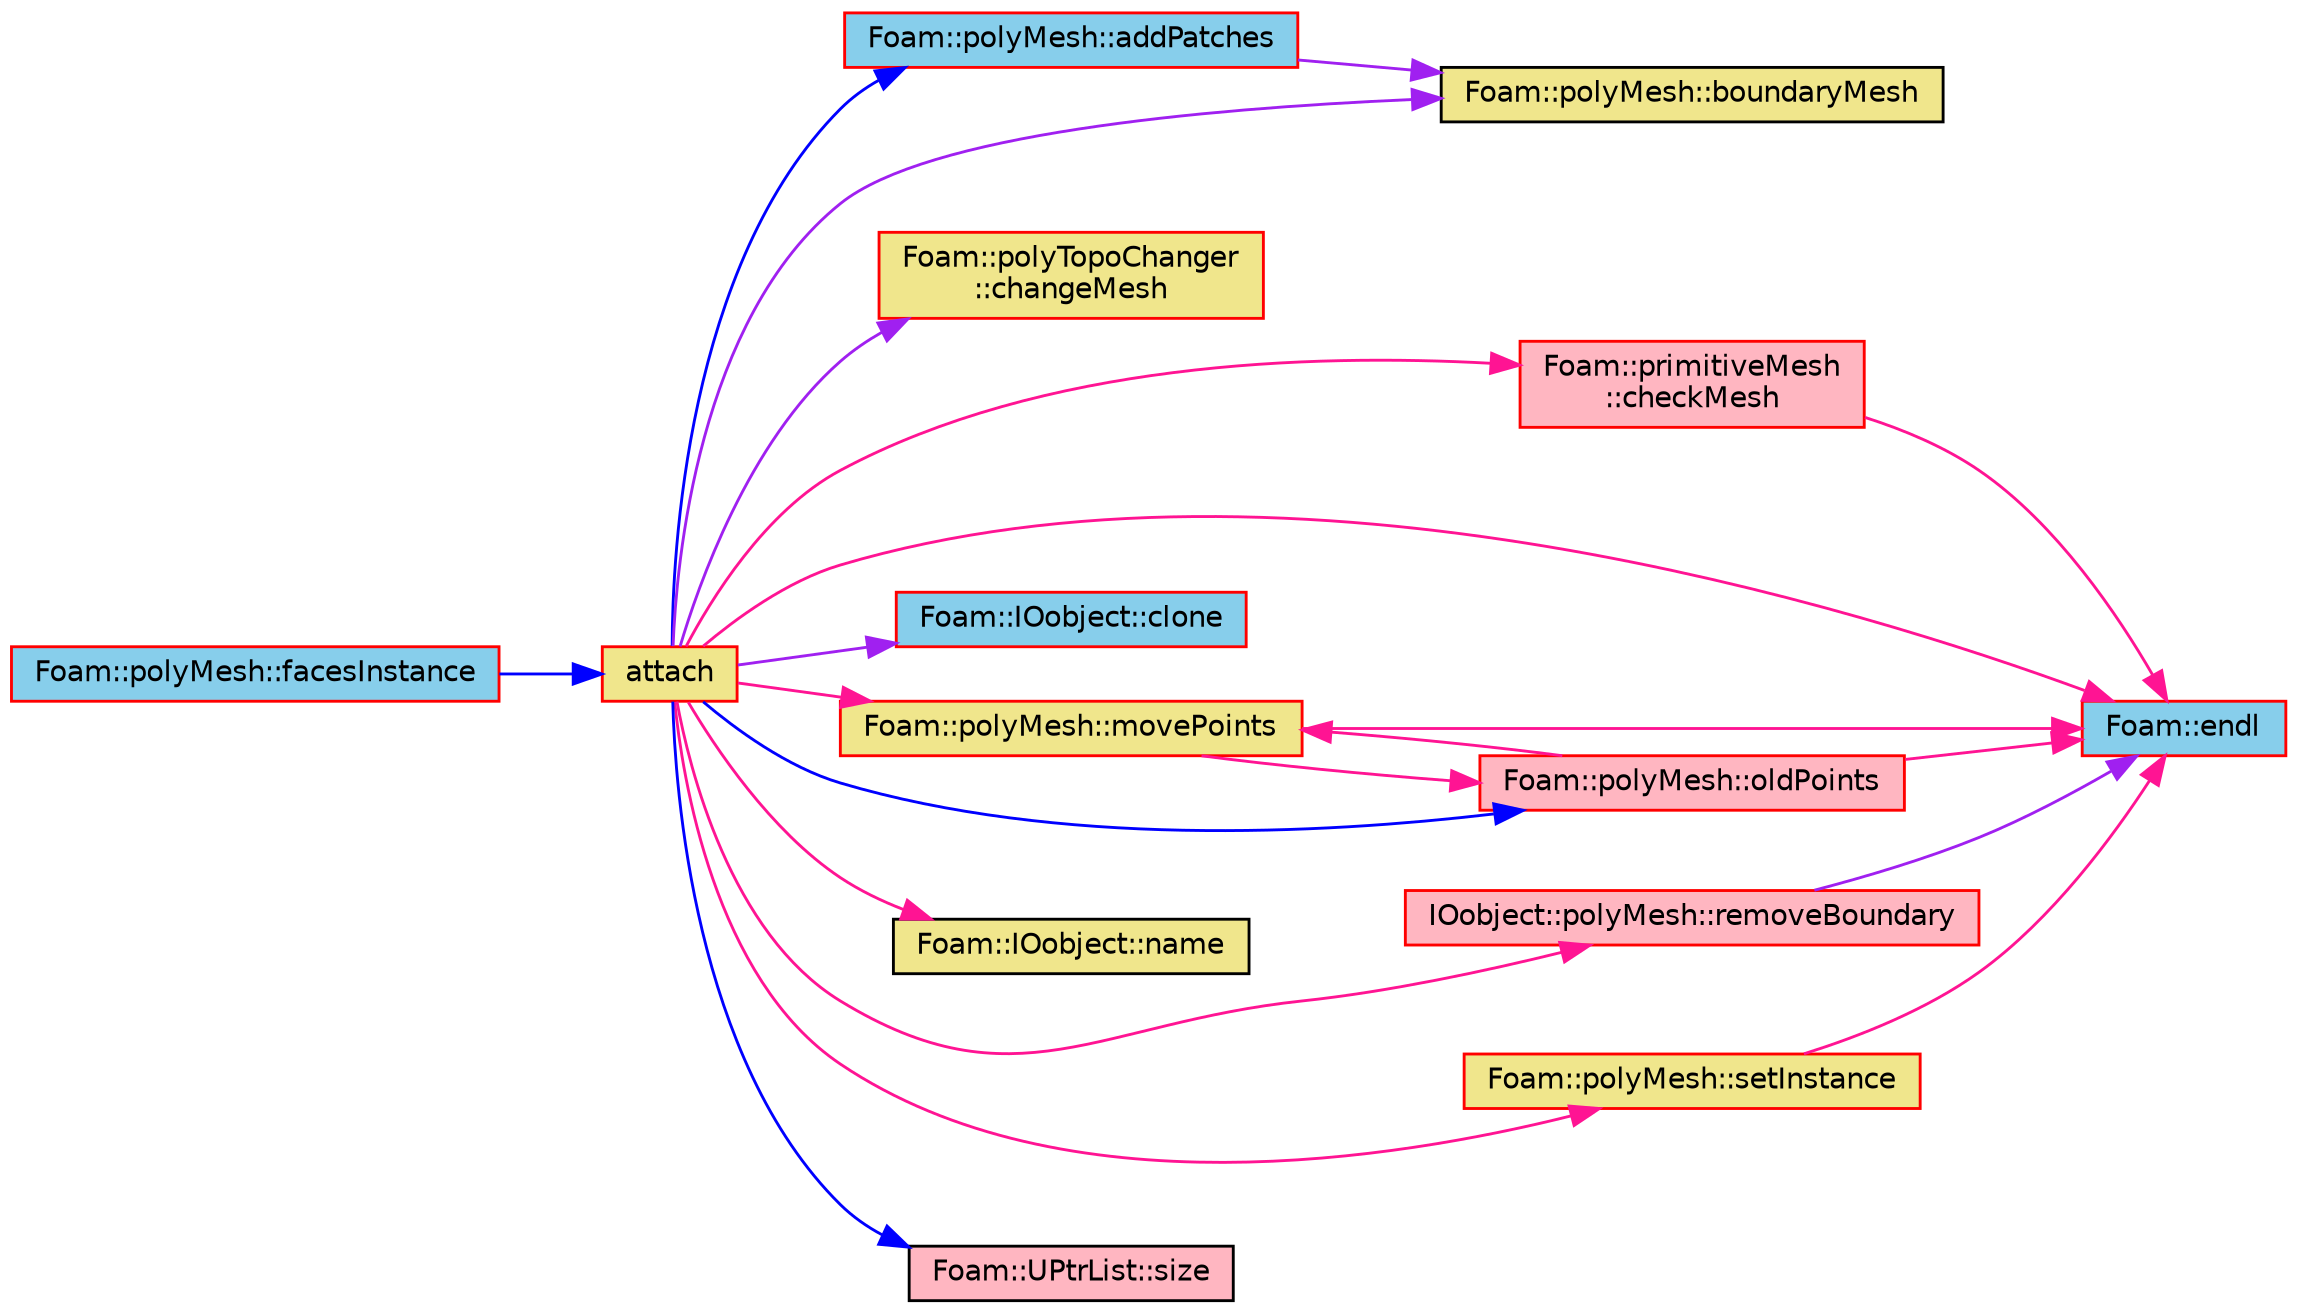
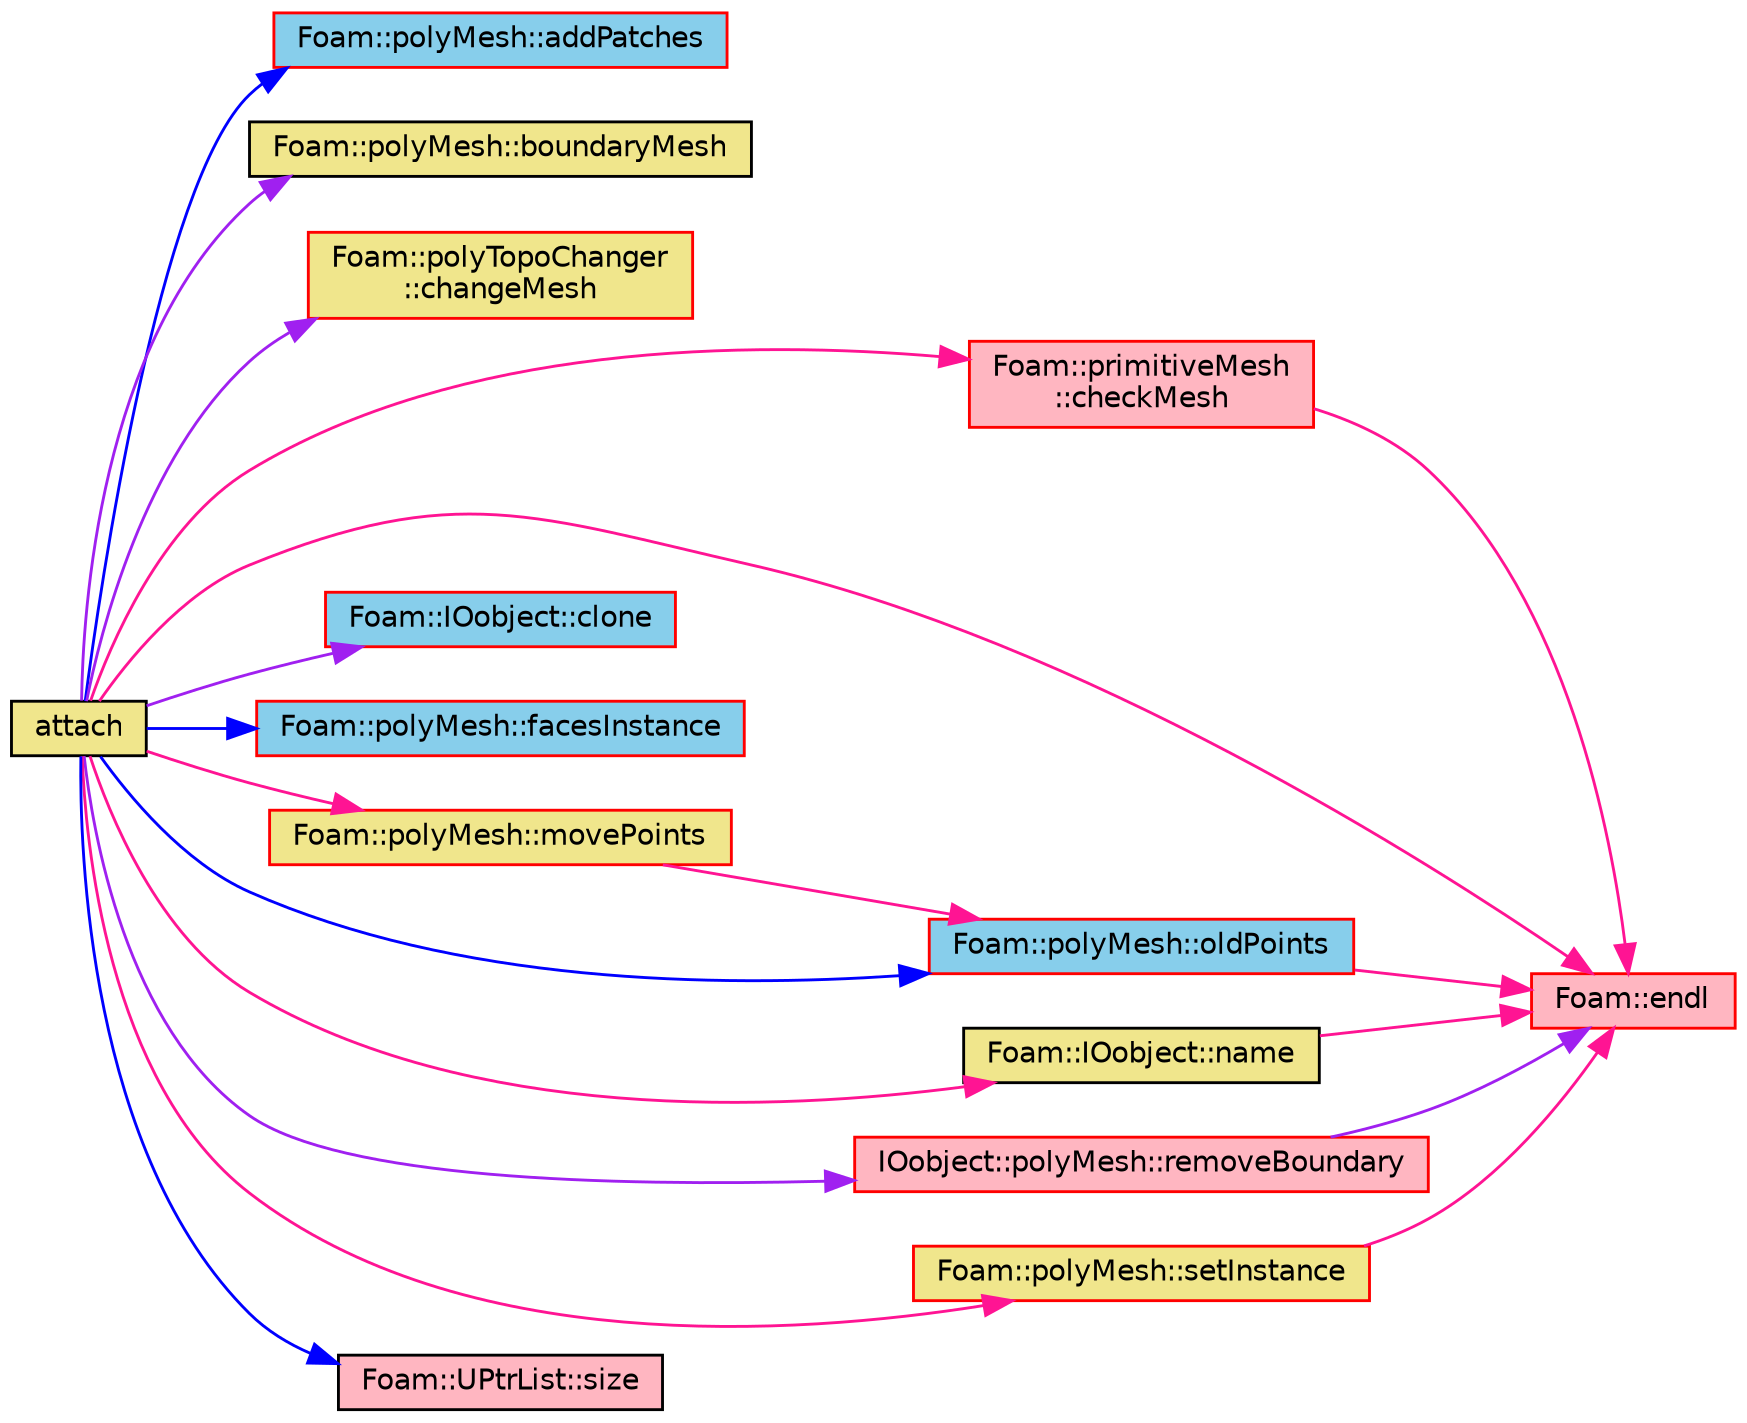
(1355, 65) -> none
(536, 674) -> (187, 728)
(670, 674) -> (79, 728)
(1677, 728) -> (1411, 1026)
(2184, 728) -> (1633, 1001)
(1482, 746) -> none
(1692, 783) -> (1141, 946)
(1025, 1052) -> (332, 1149)
